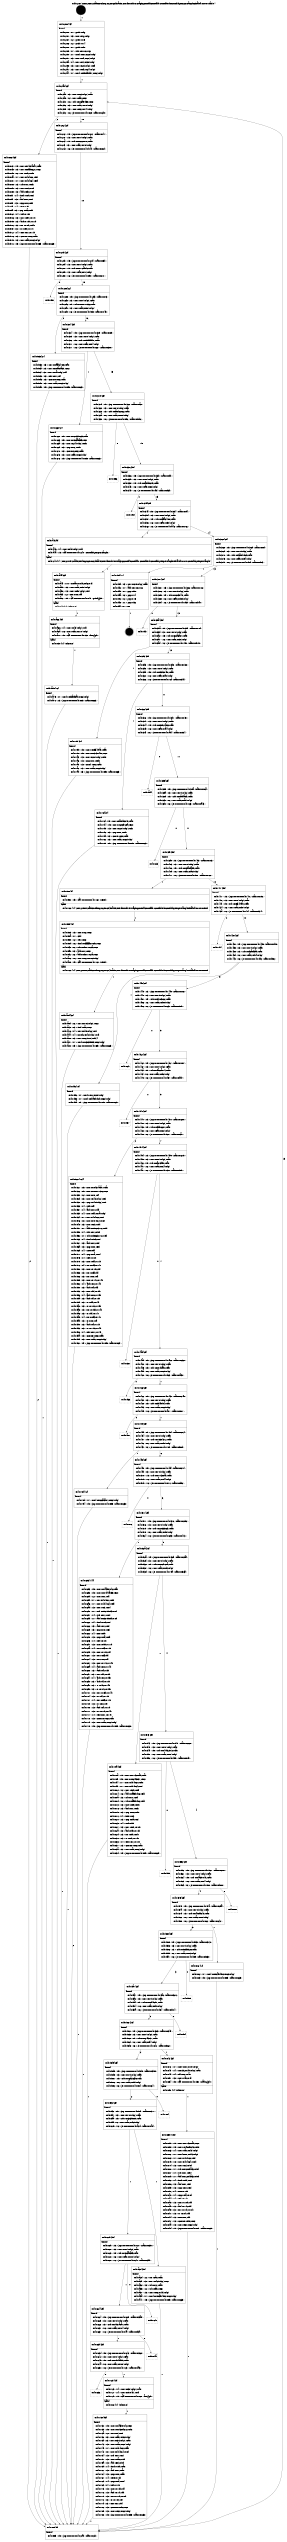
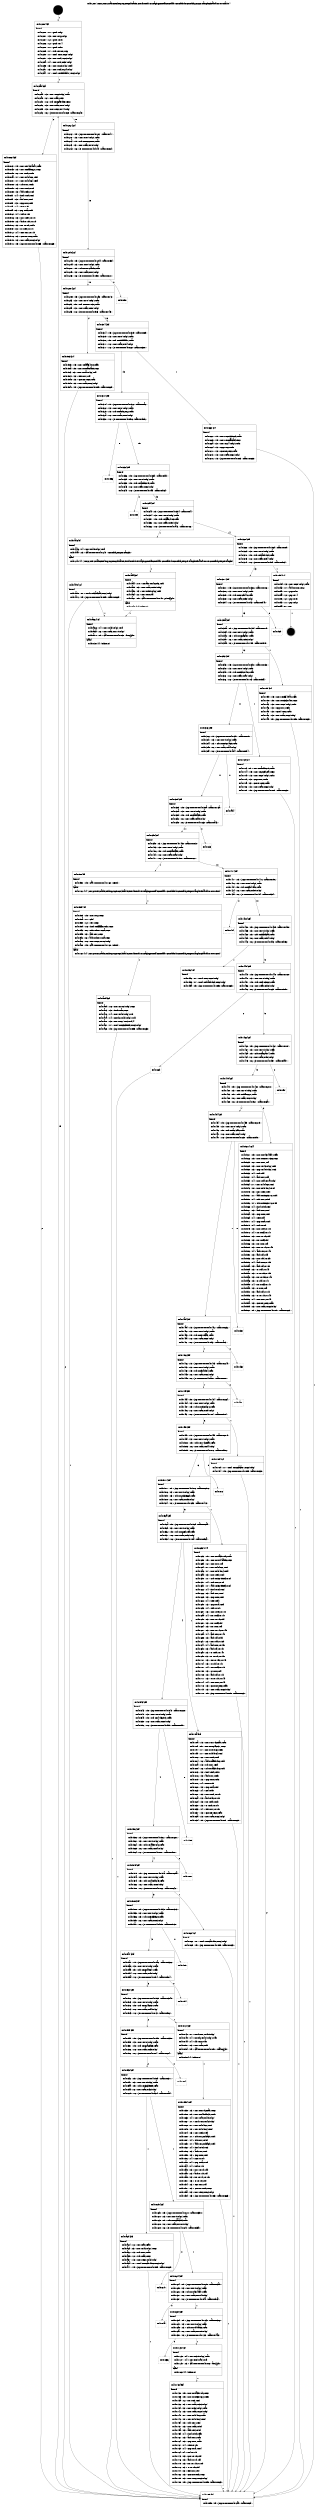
(73, 666) -> (101, 608)
(67, 1813) -> (117, 1804)
